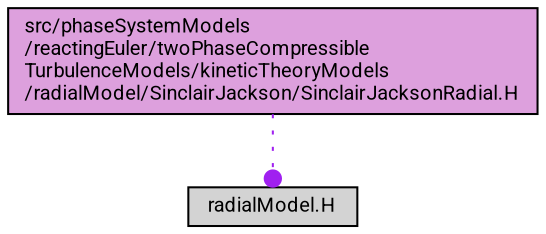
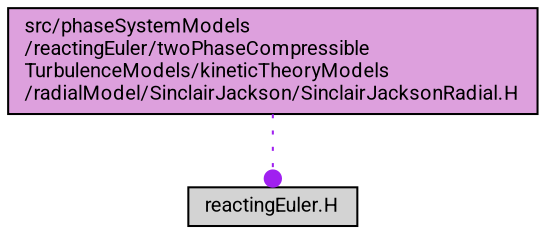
(273, 207) -> (273, 207)
